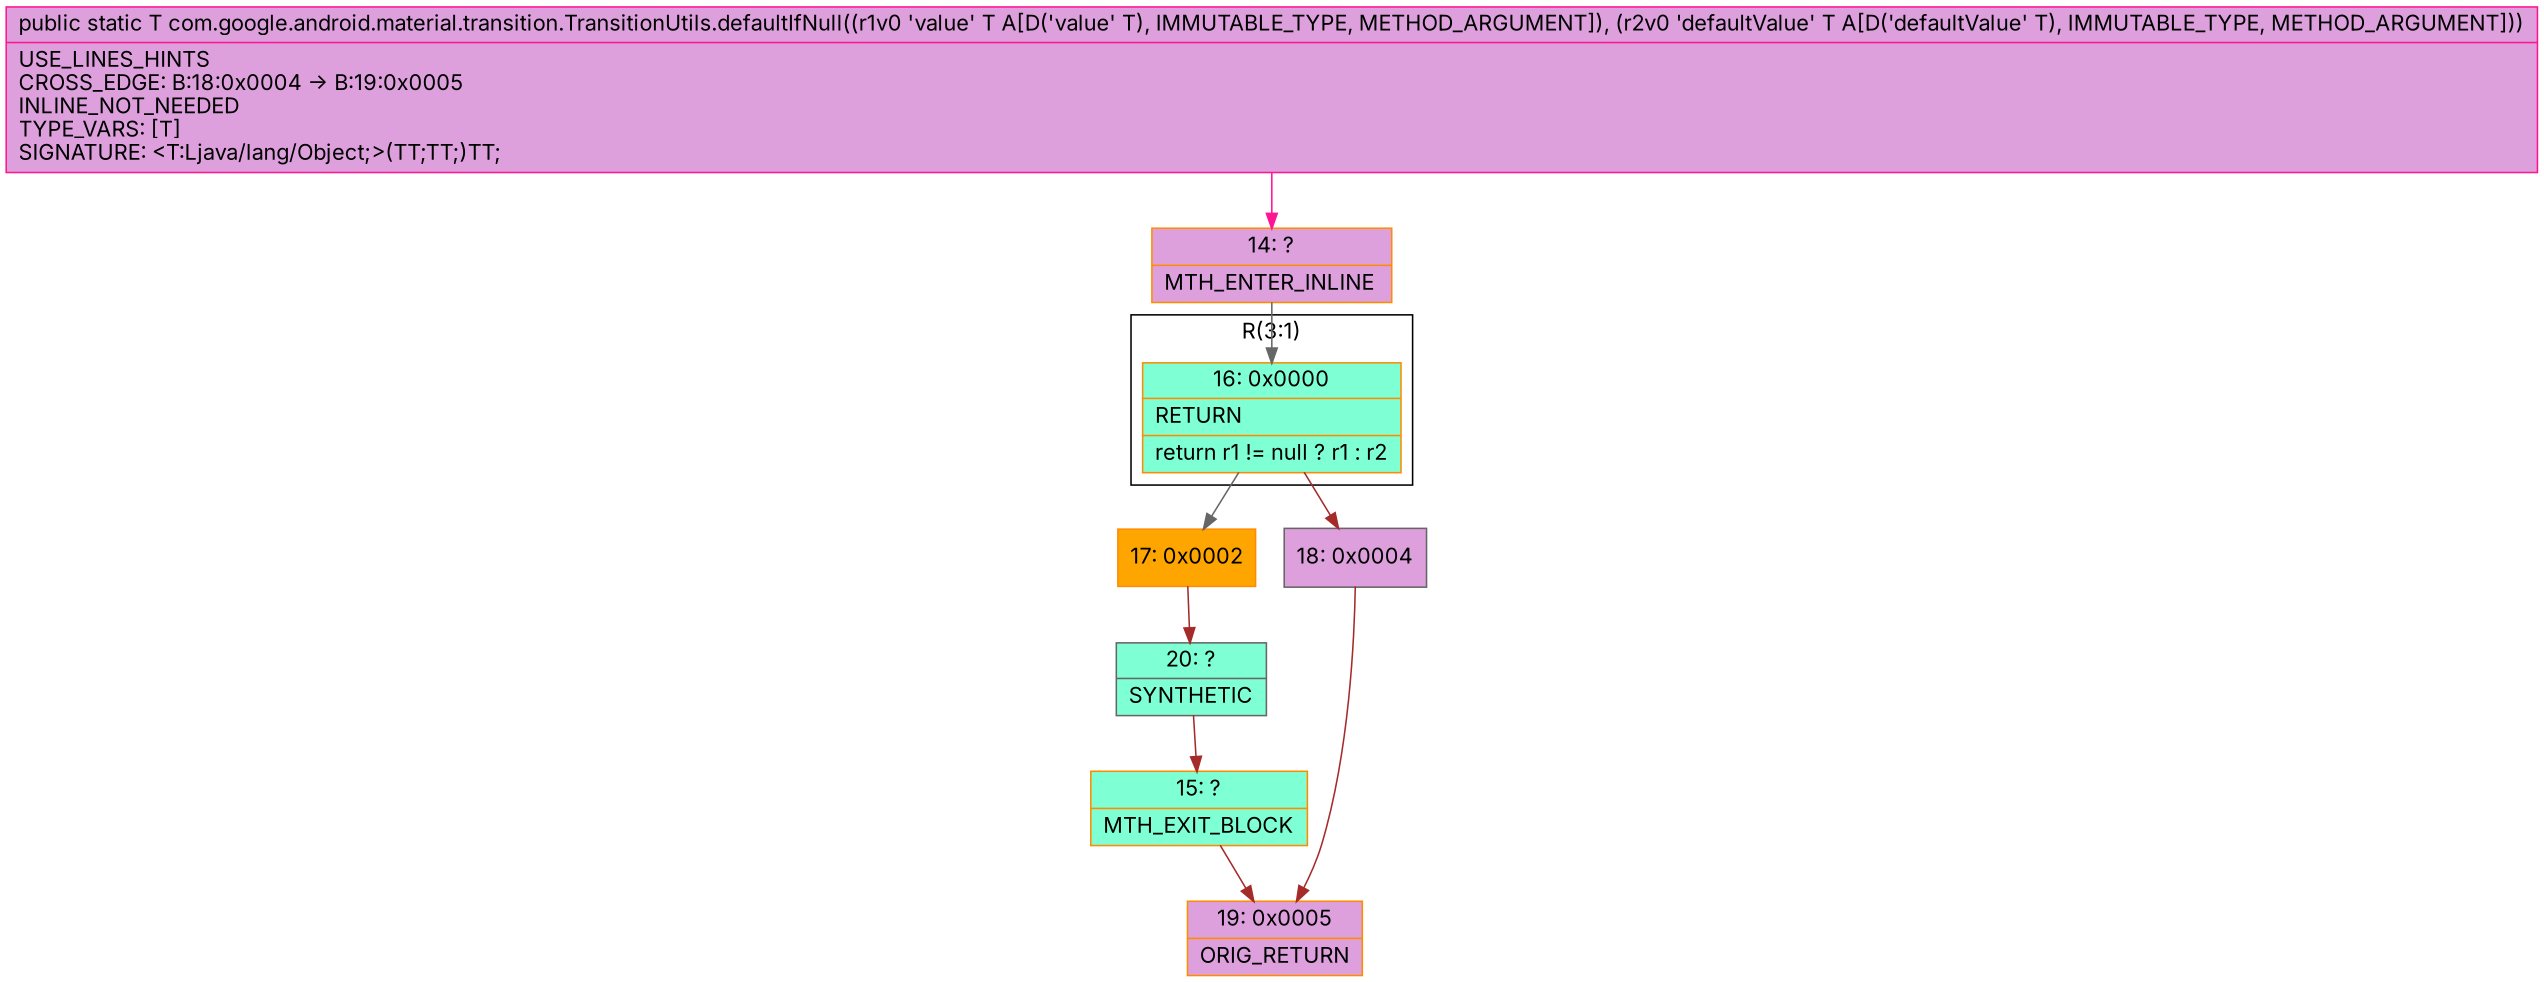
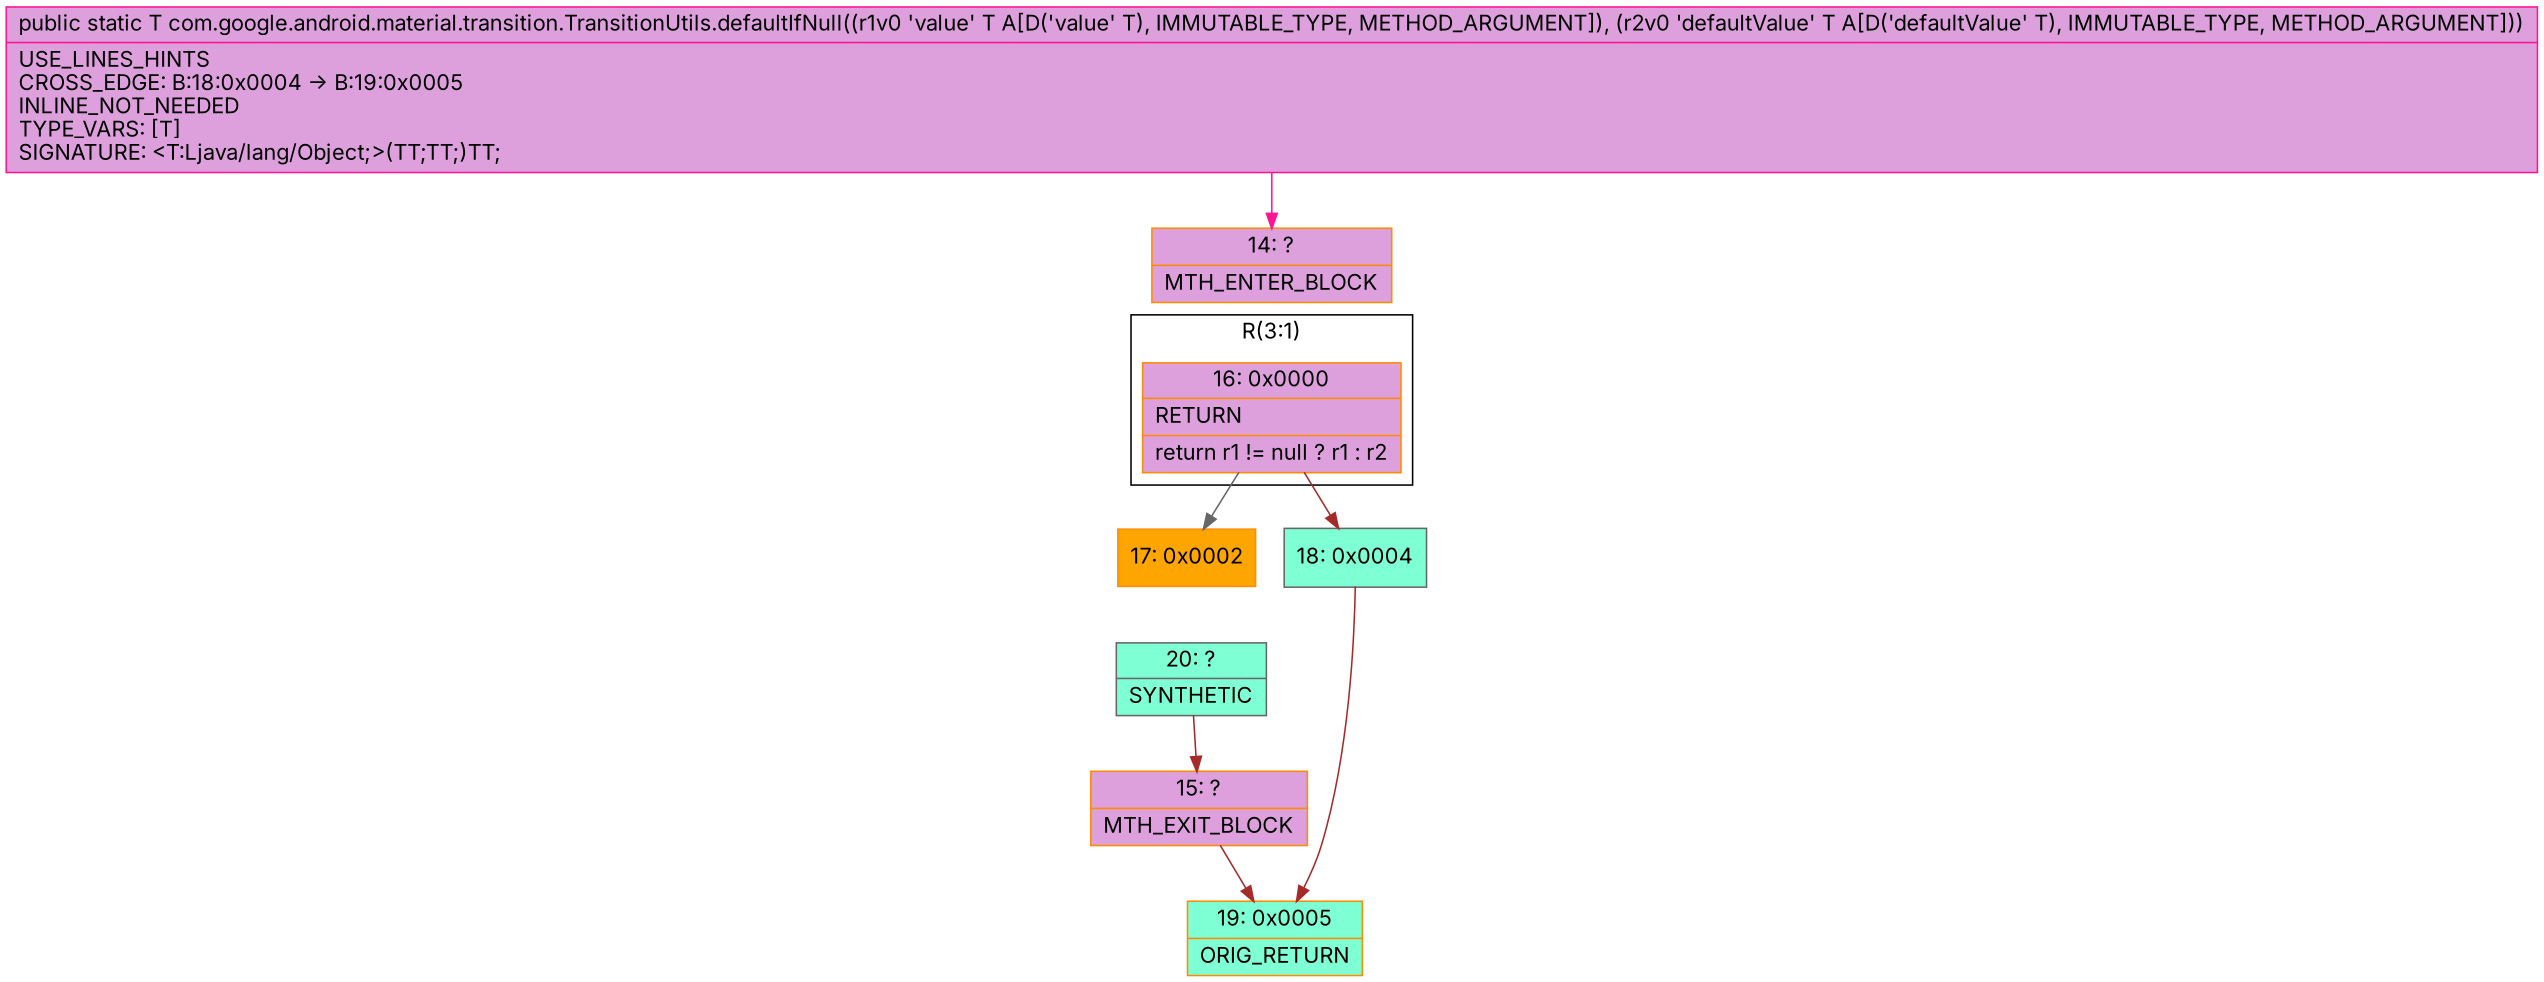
(1269, 283) -> (1272, 283)
(1272, 325) -> none
(1272, 418) -> (1272, 418)
(1355, 558) -> (1355, 558)
(1189, 607) -> none
(1199, 808) -> (1199, 808)
(1275, 938) -> (1275, 938)
